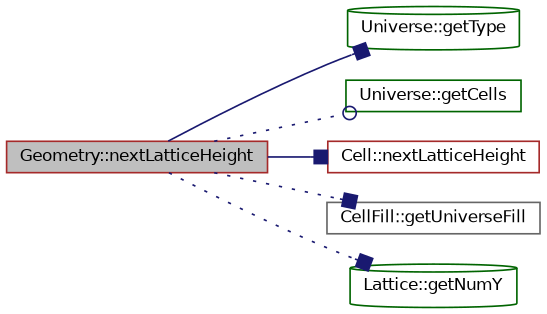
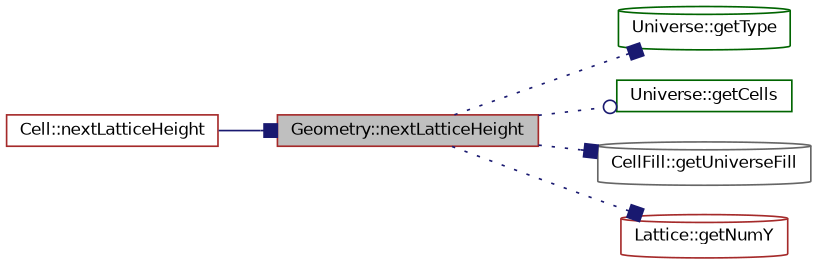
(259, 95) -> (540, 85)
(289, 157) -> (240, 131)
(433, 218) -> (704, 164)
(433, 286) -> (704, 236)
